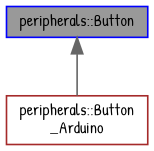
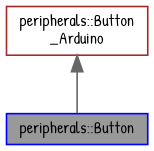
(77, 75) -> (77, 93)
